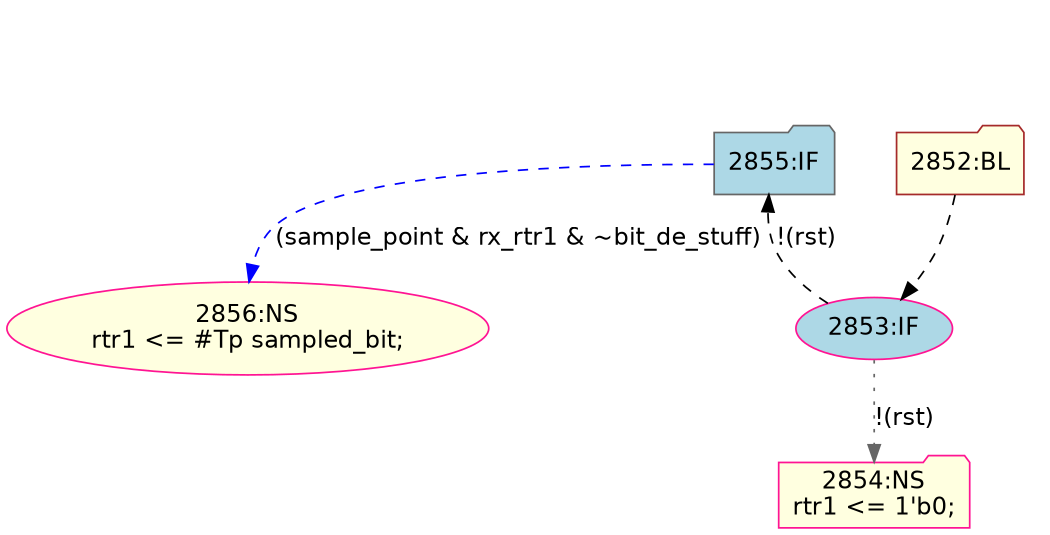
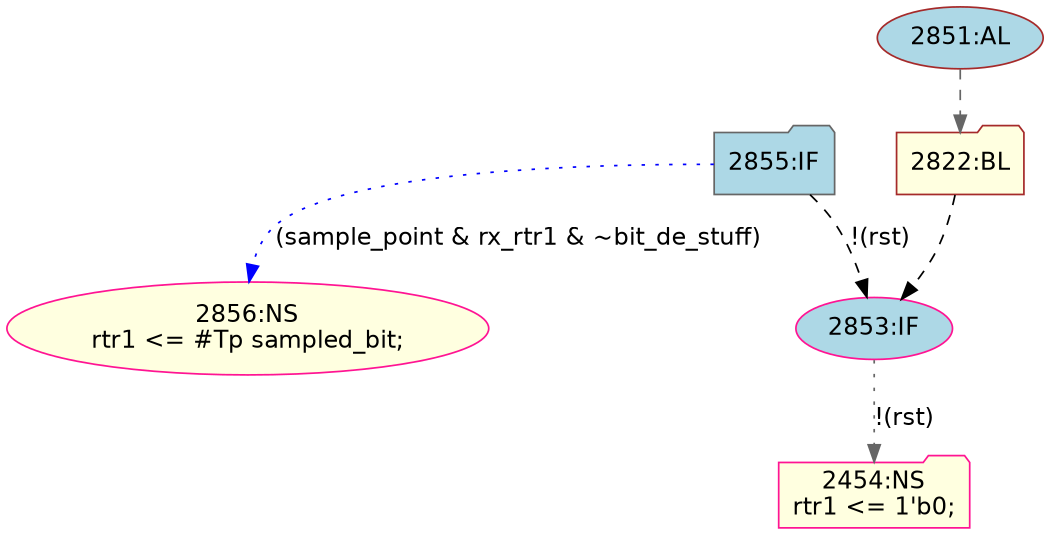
none -> (960, 38)
(960, 163) -> (960, 163)
(468, 175) -> (468, 175)
(785, 266) -> (842, 234)
(874, 495) -> (874, 495)
